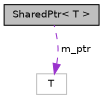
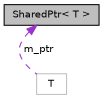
(58, 44) -> (20, 55)
